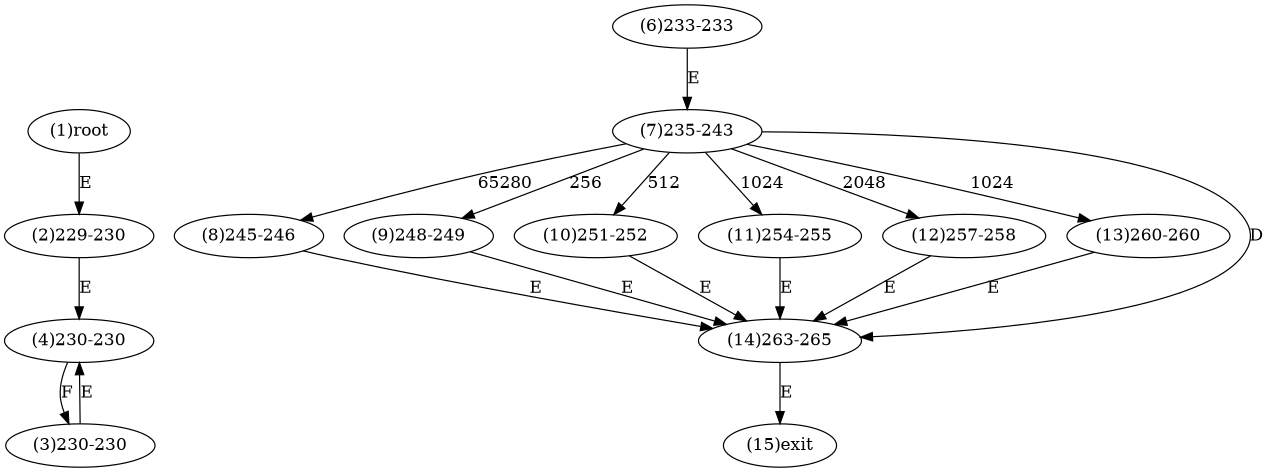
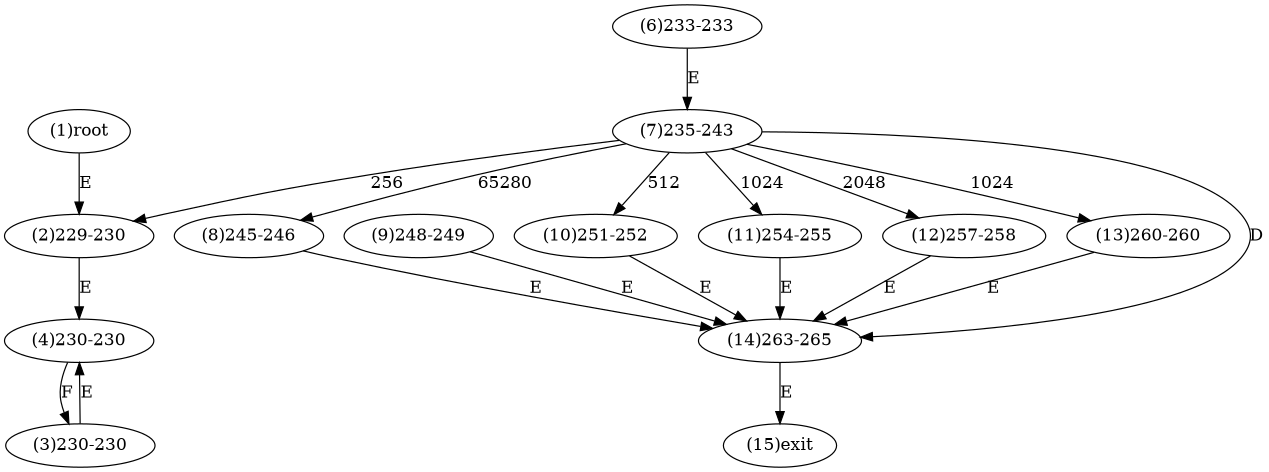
(558, 182) -> (381, 173)
